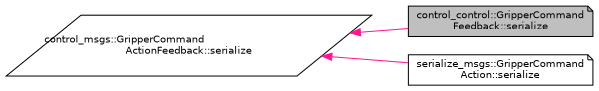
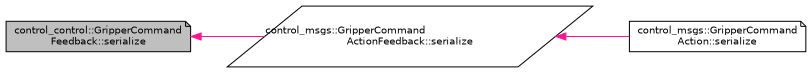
(384, 30) -> (233, 36)
(501, 70) -> (718, 36)
